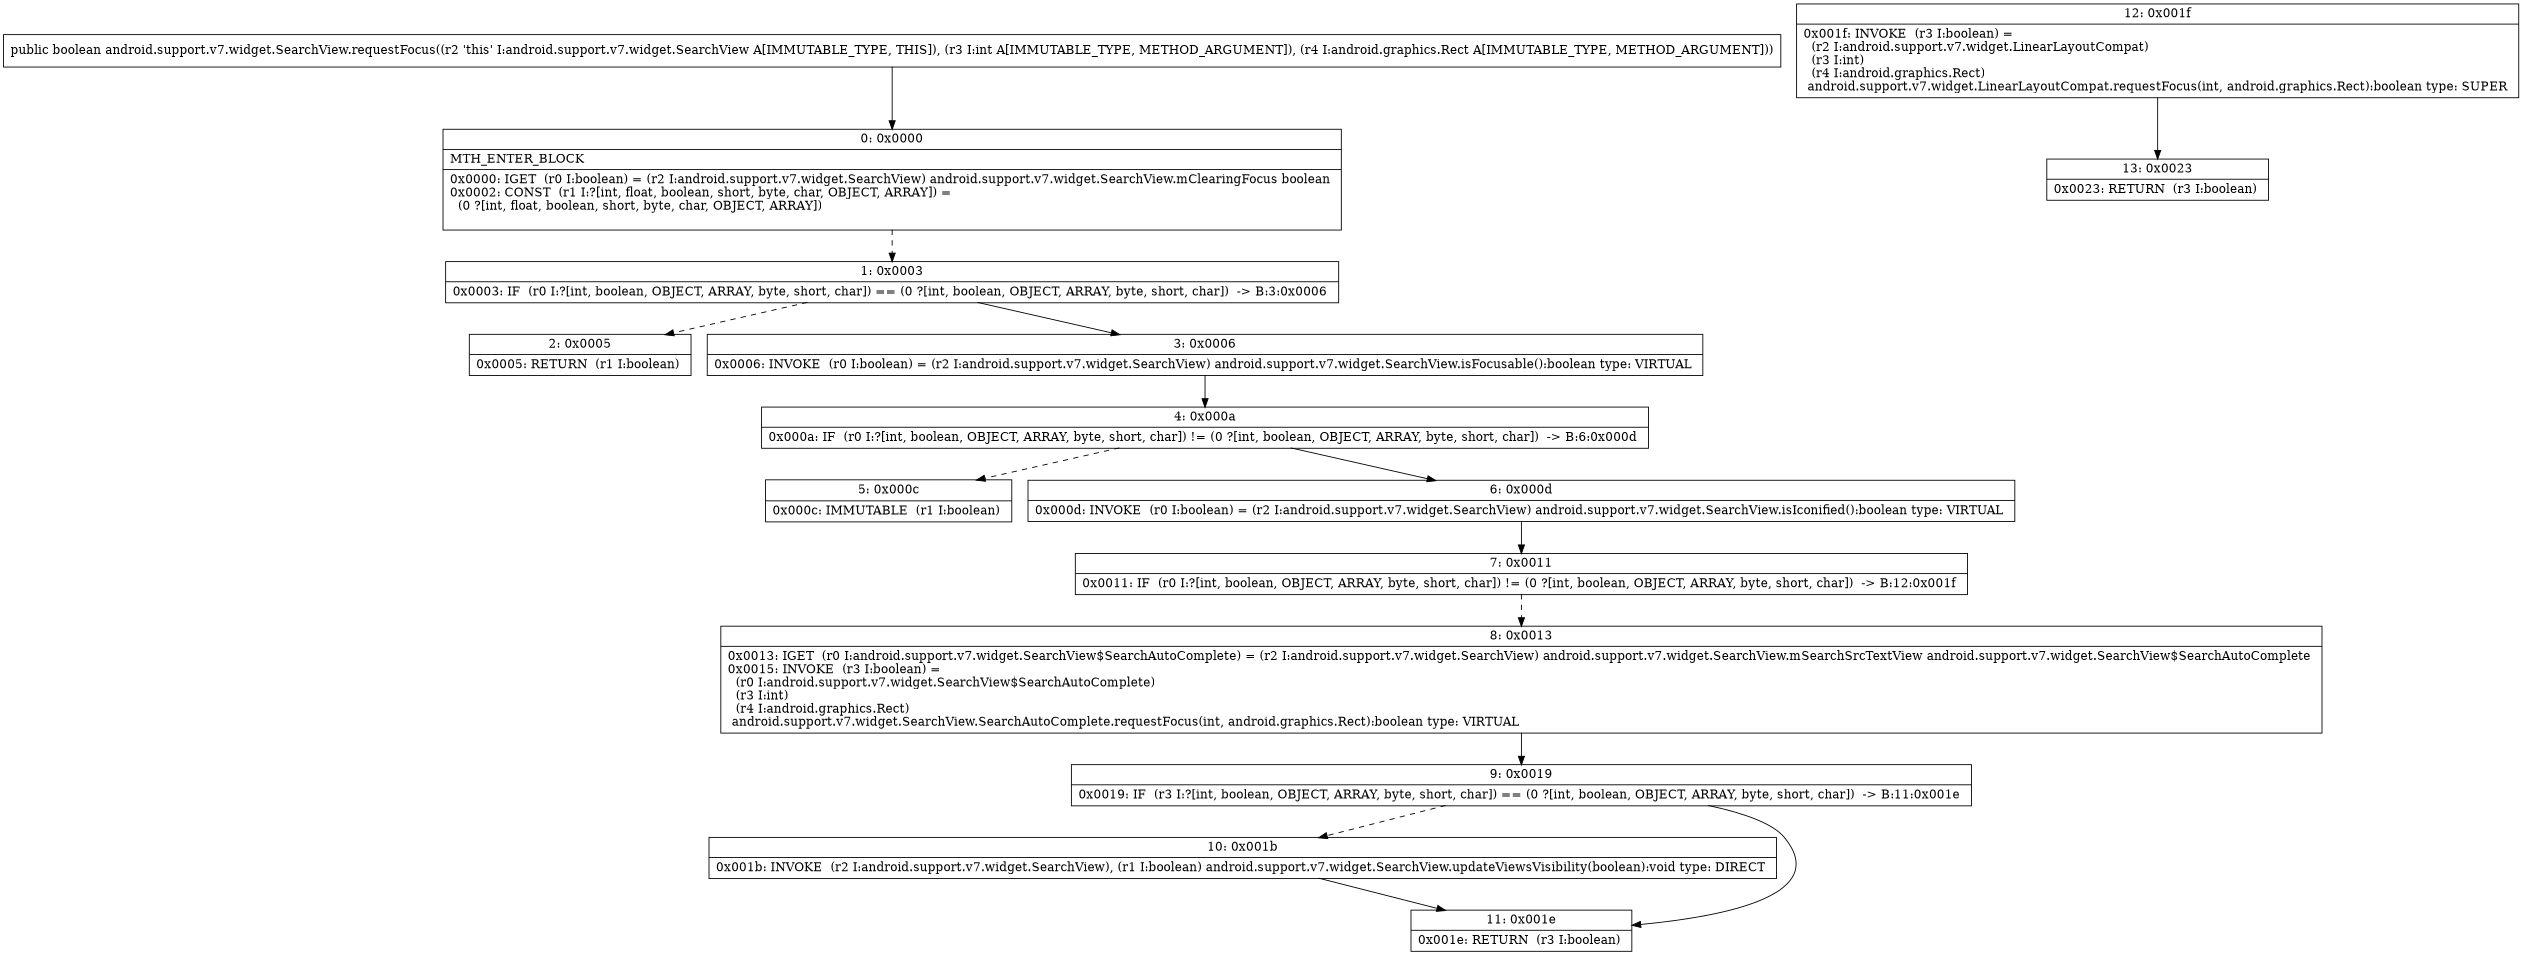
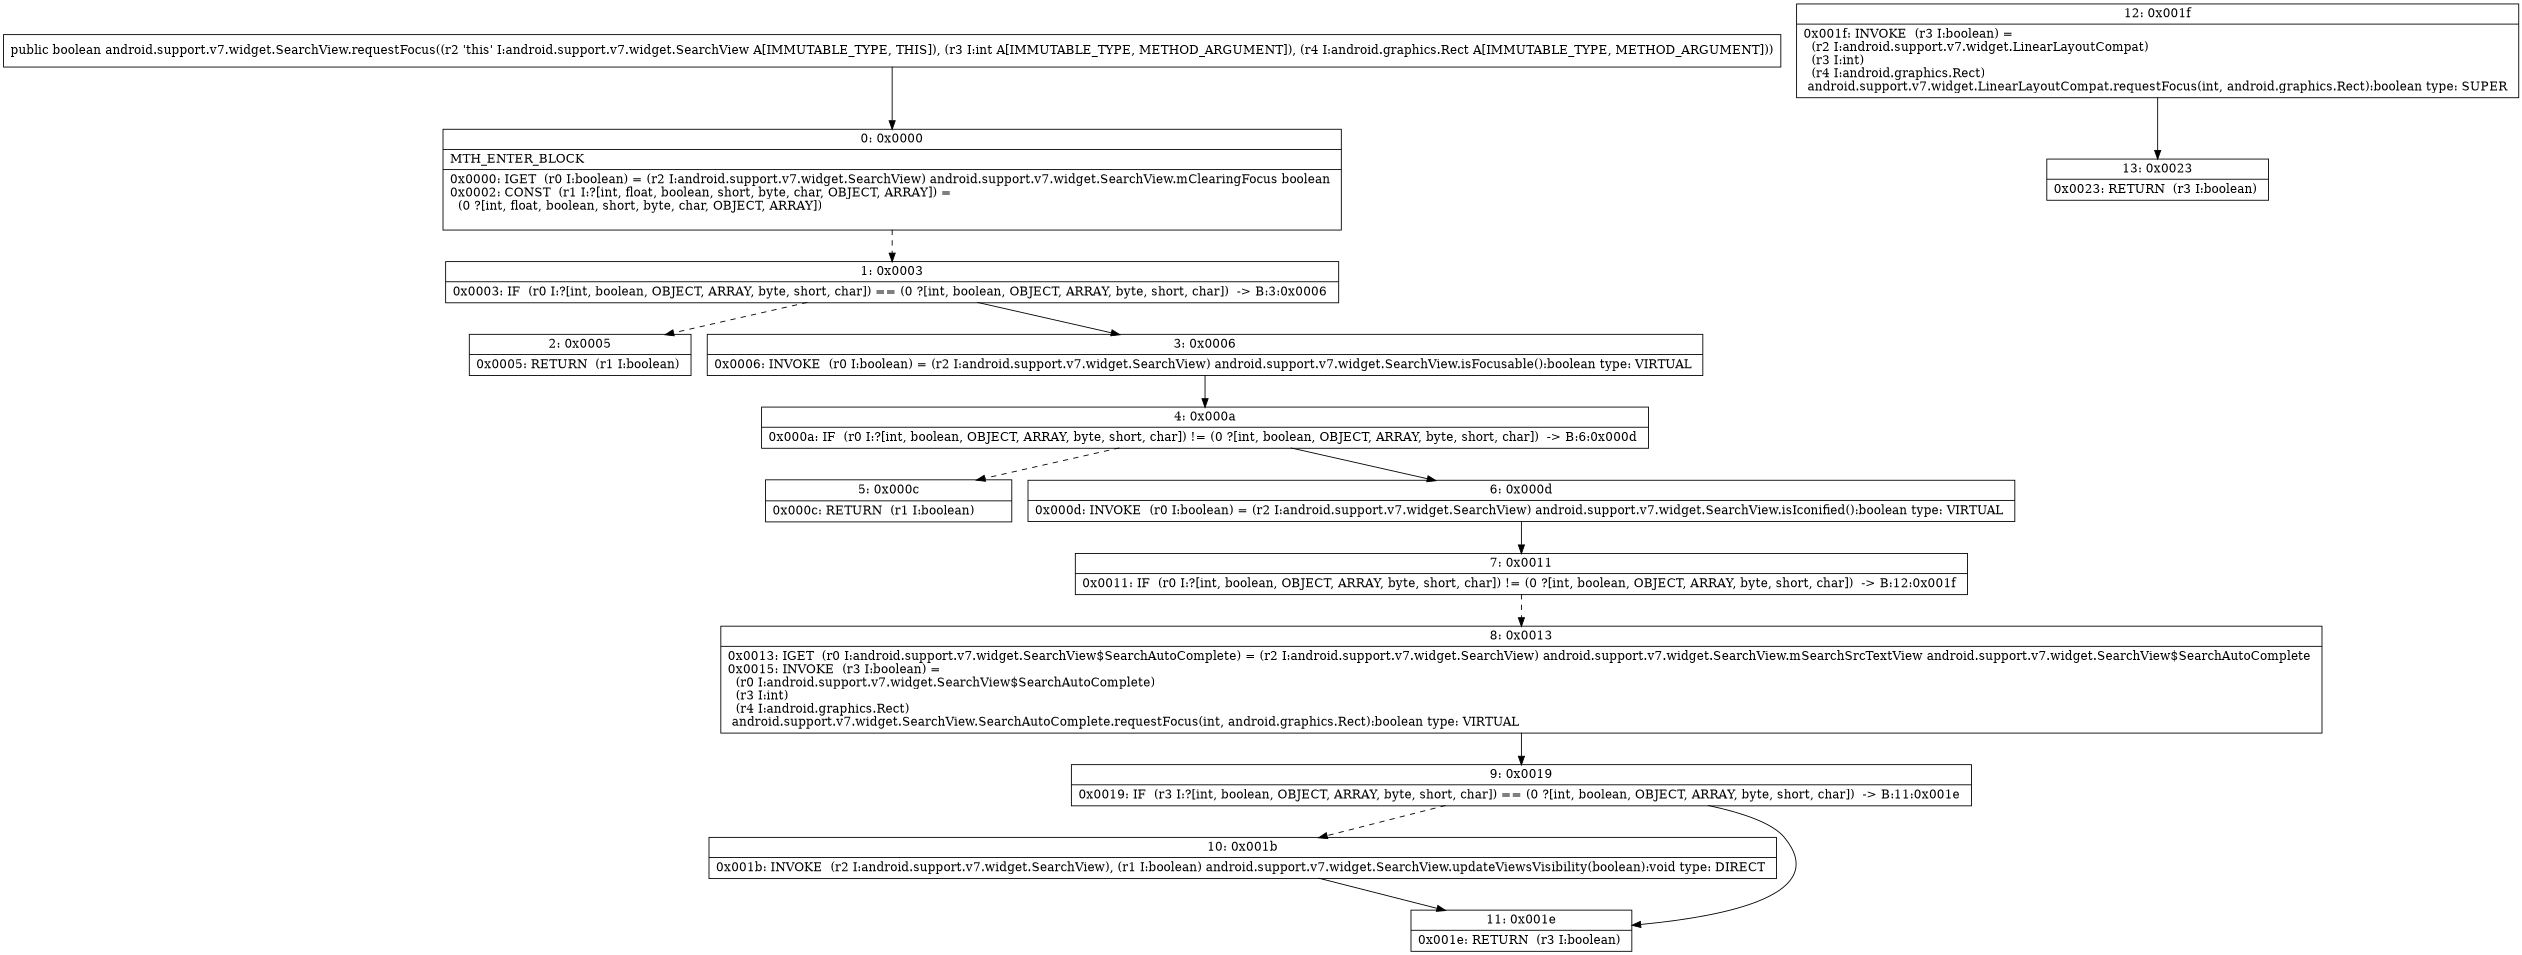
(889, 511) -> (876, 511)
